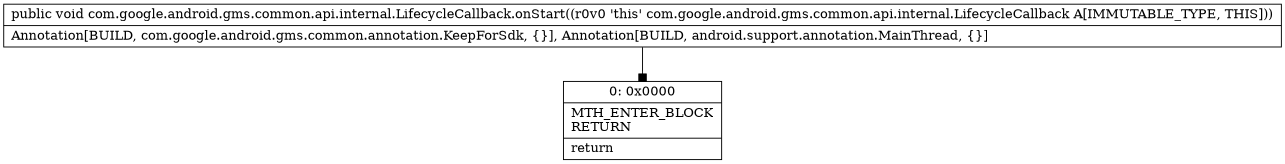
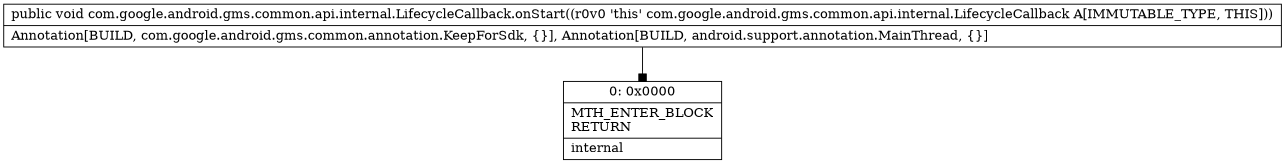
(592, 148) -> (597, 148)
